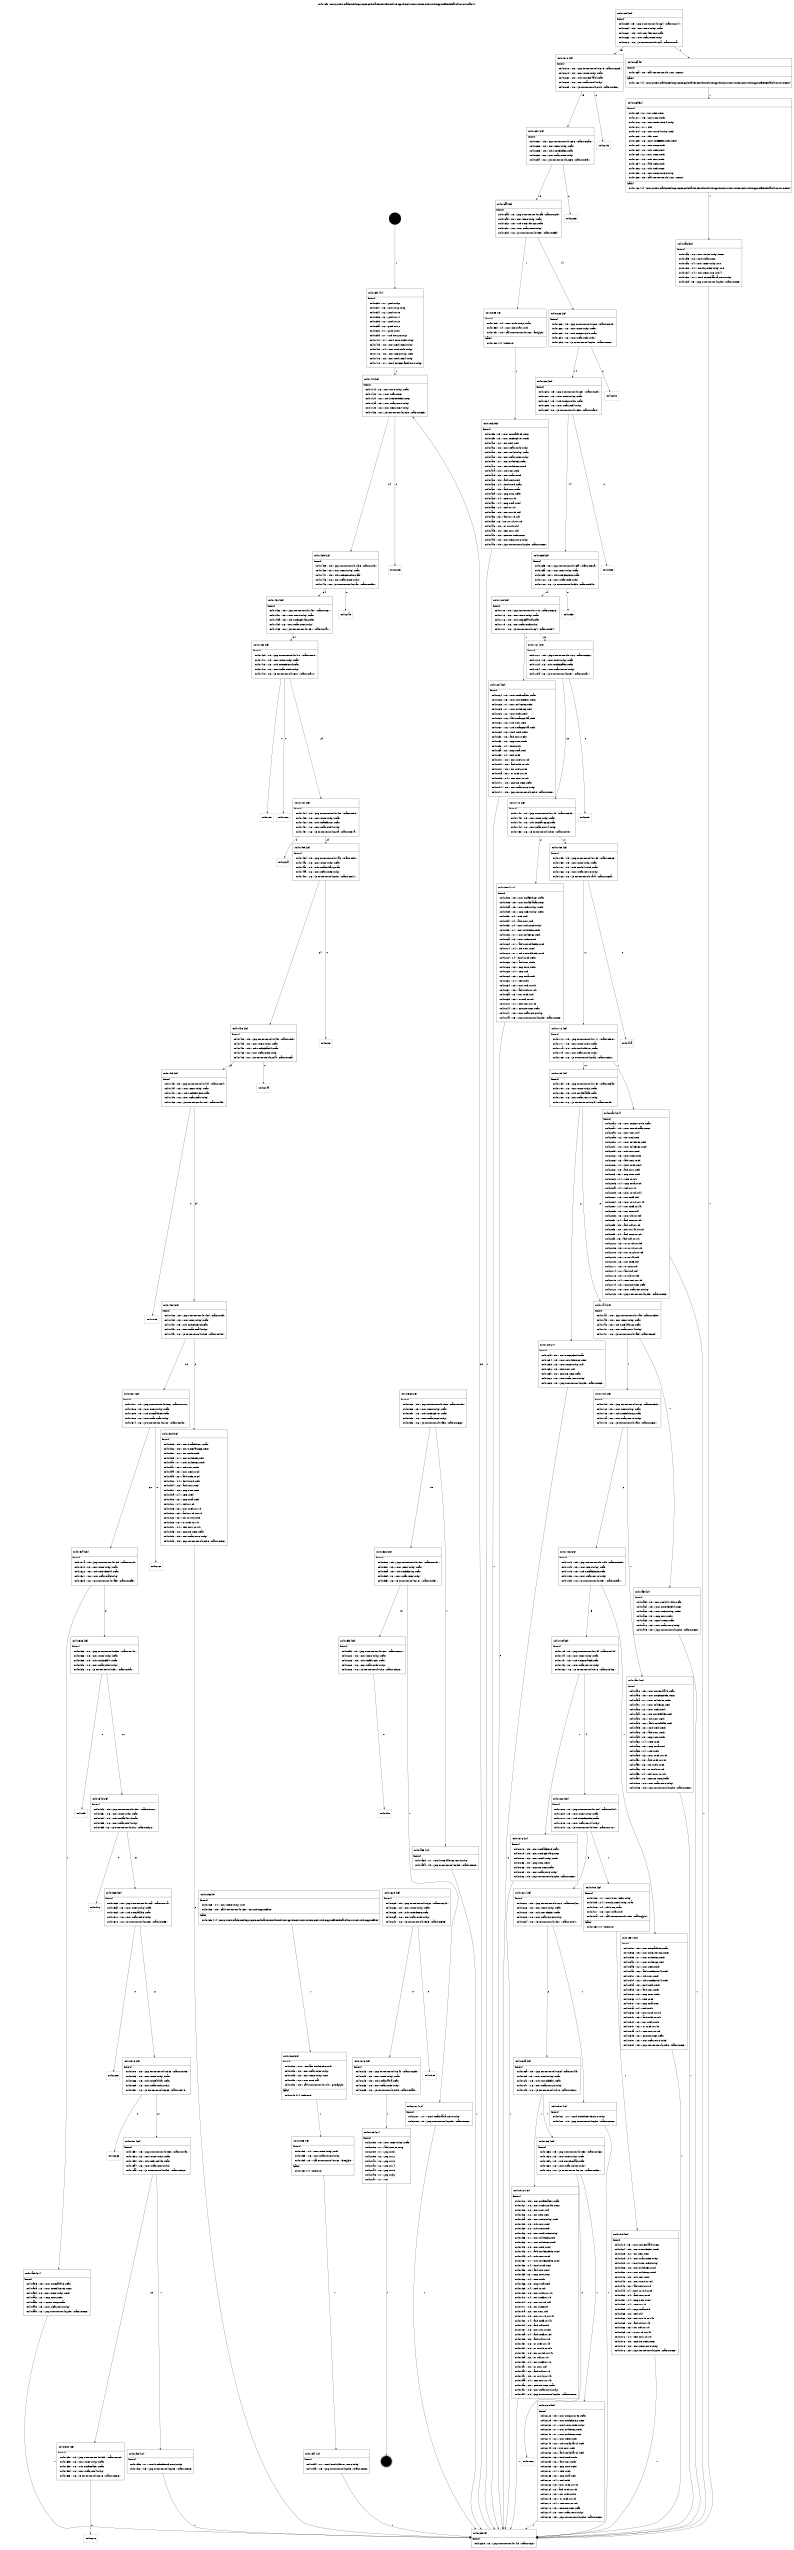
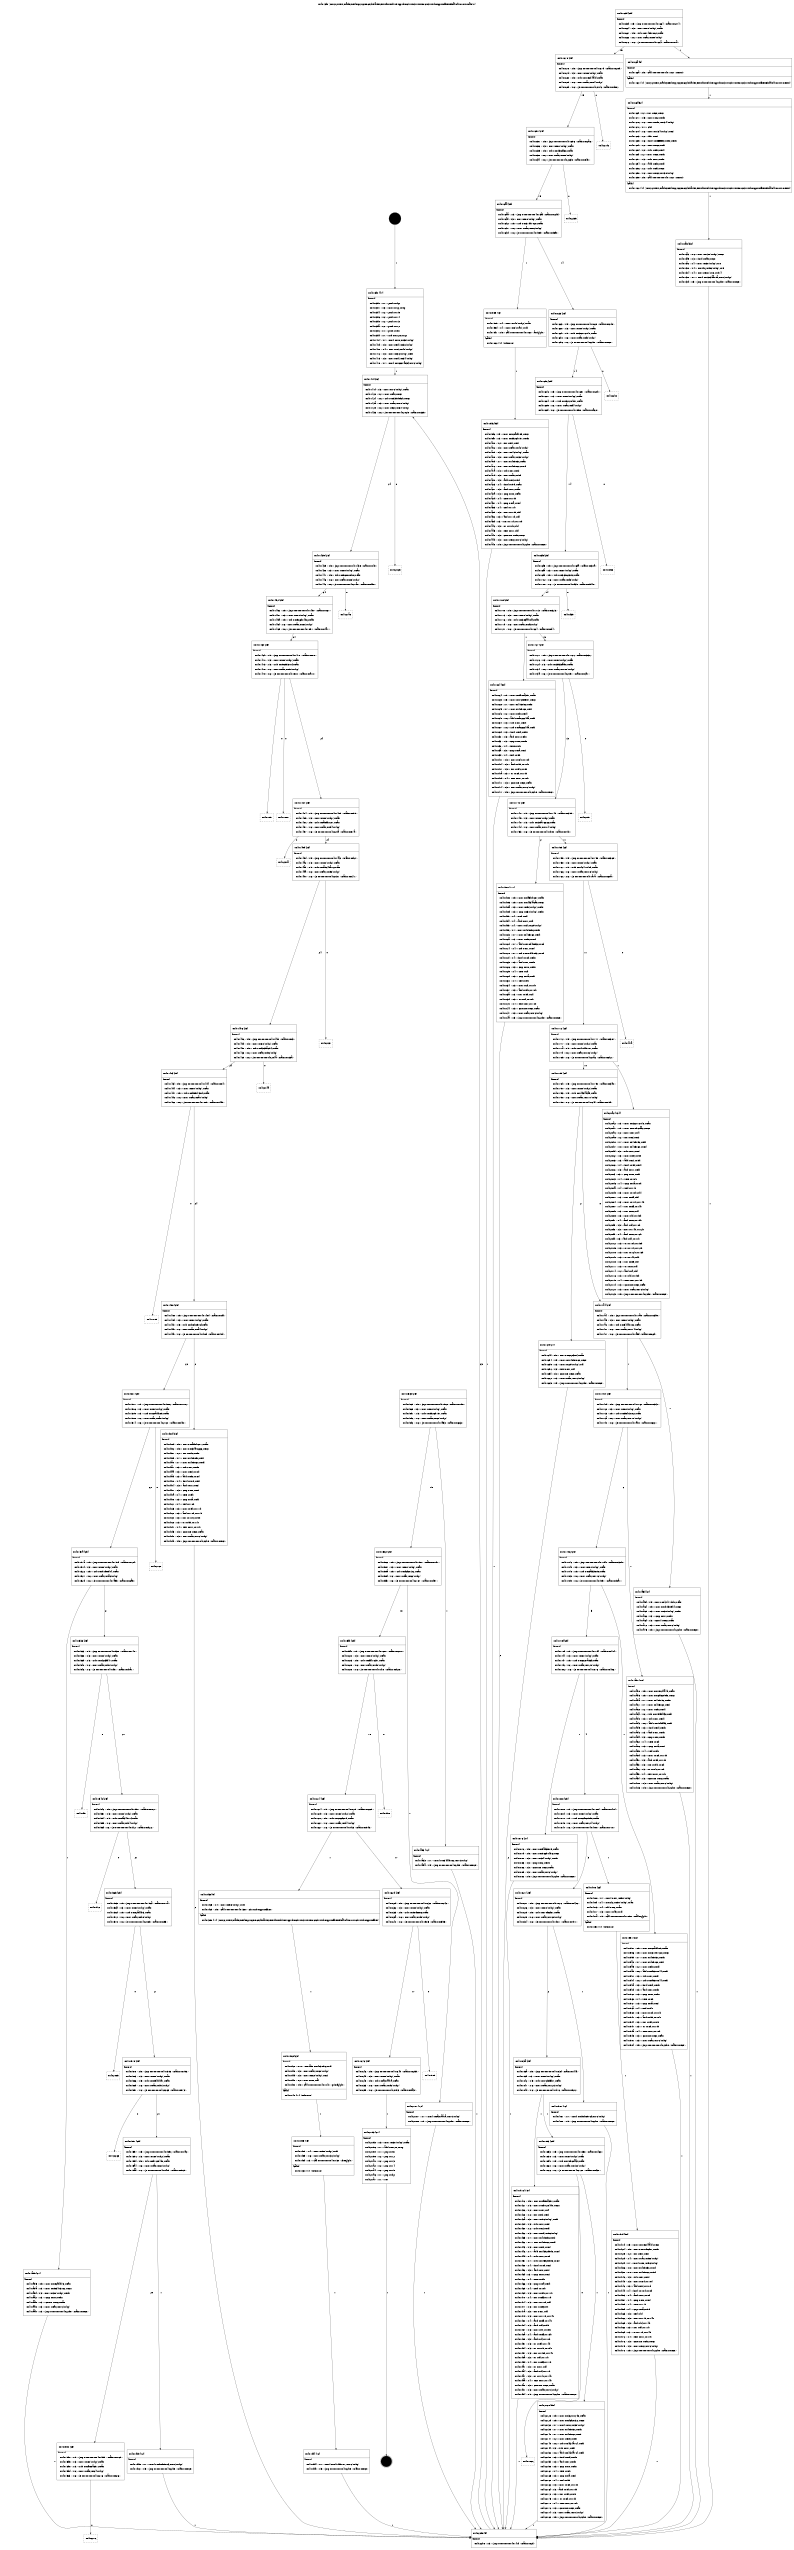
none -> (342, 1813)
(703, 1968) -> none
